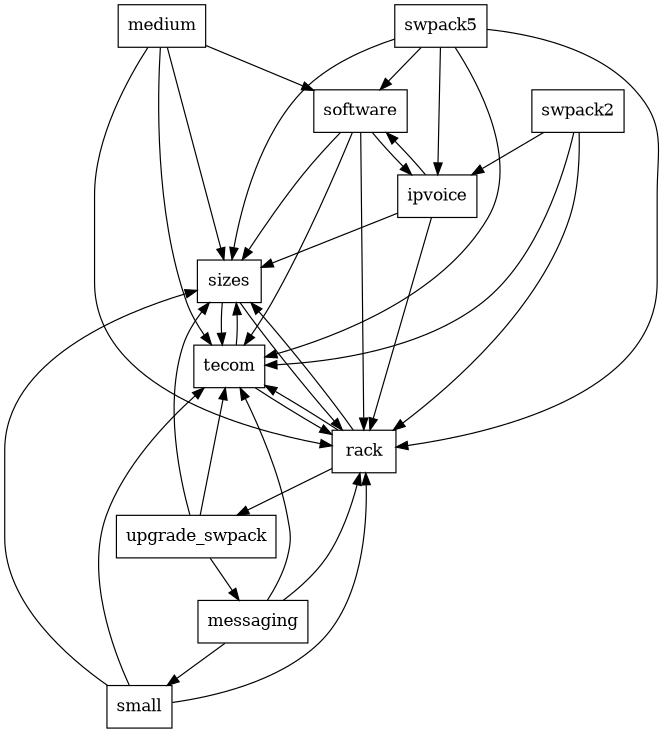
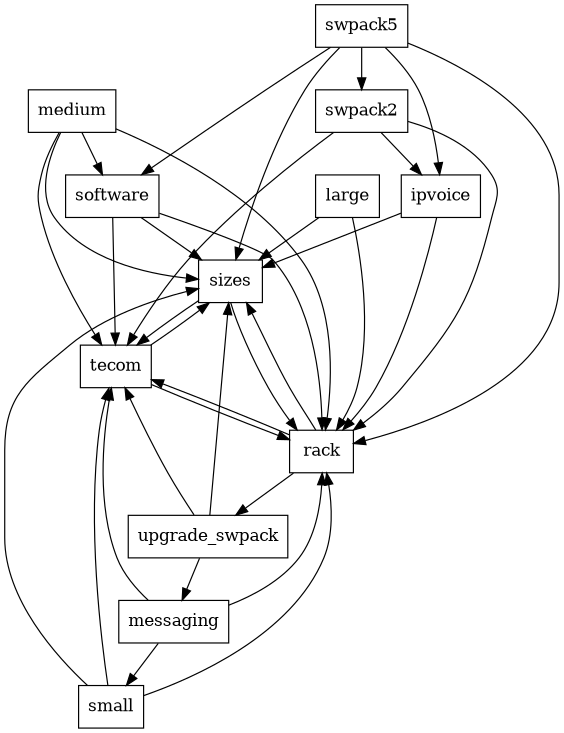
(387, 150) -> none
(411, 158) -> none
none -> (347, 196)
(466, 248) -> (362, 63)
